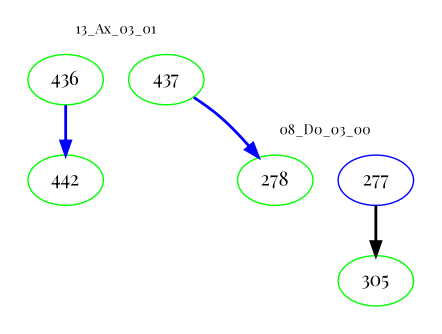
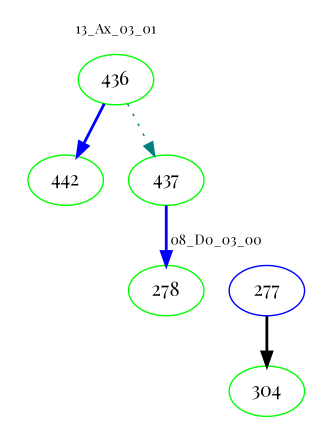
none -> (138, 124)
(376, 281) -> (267, 391)
